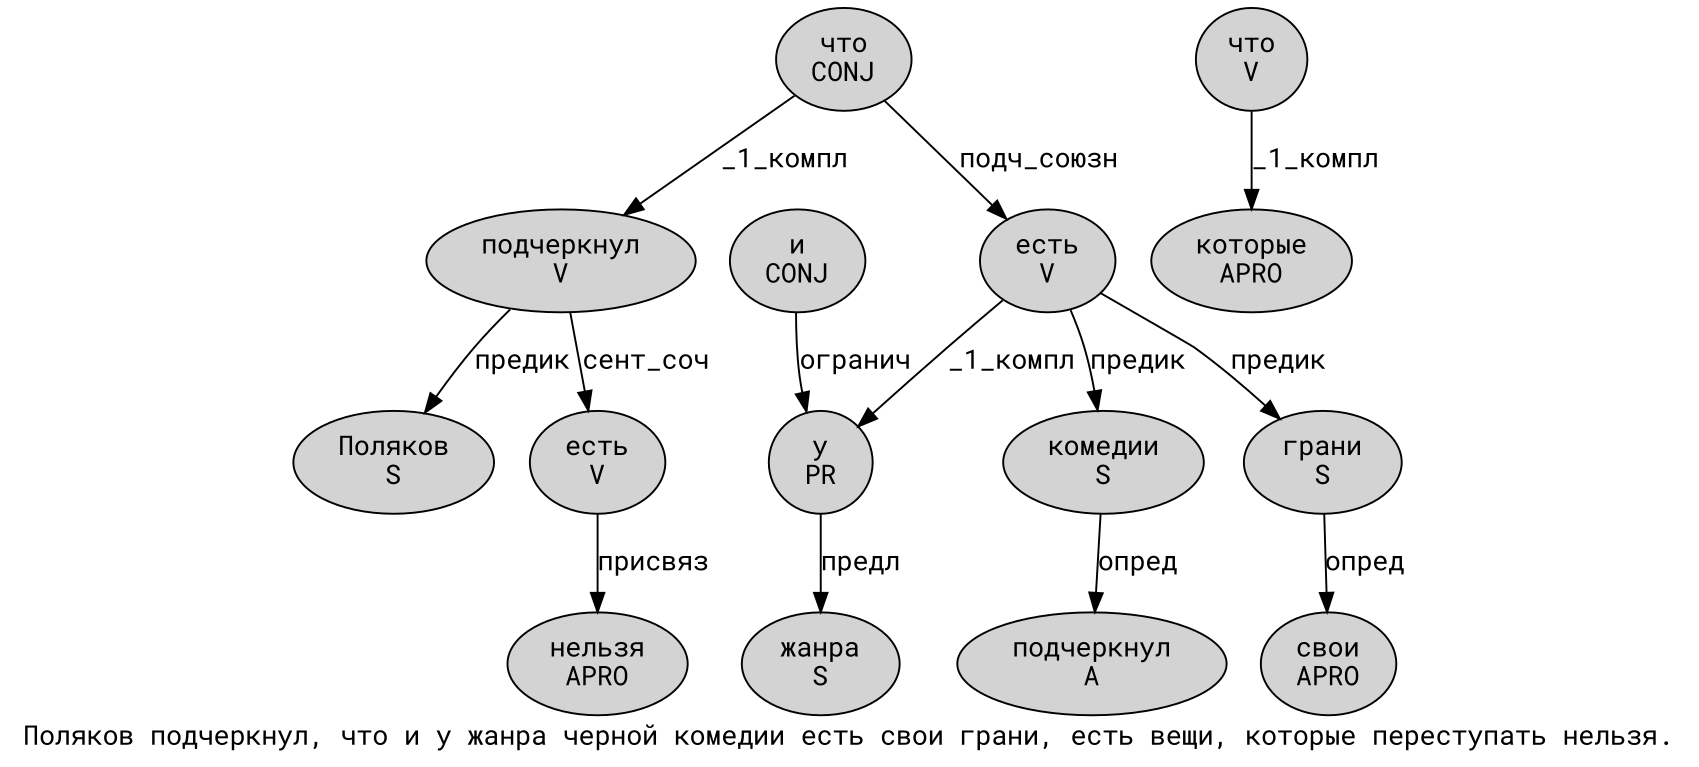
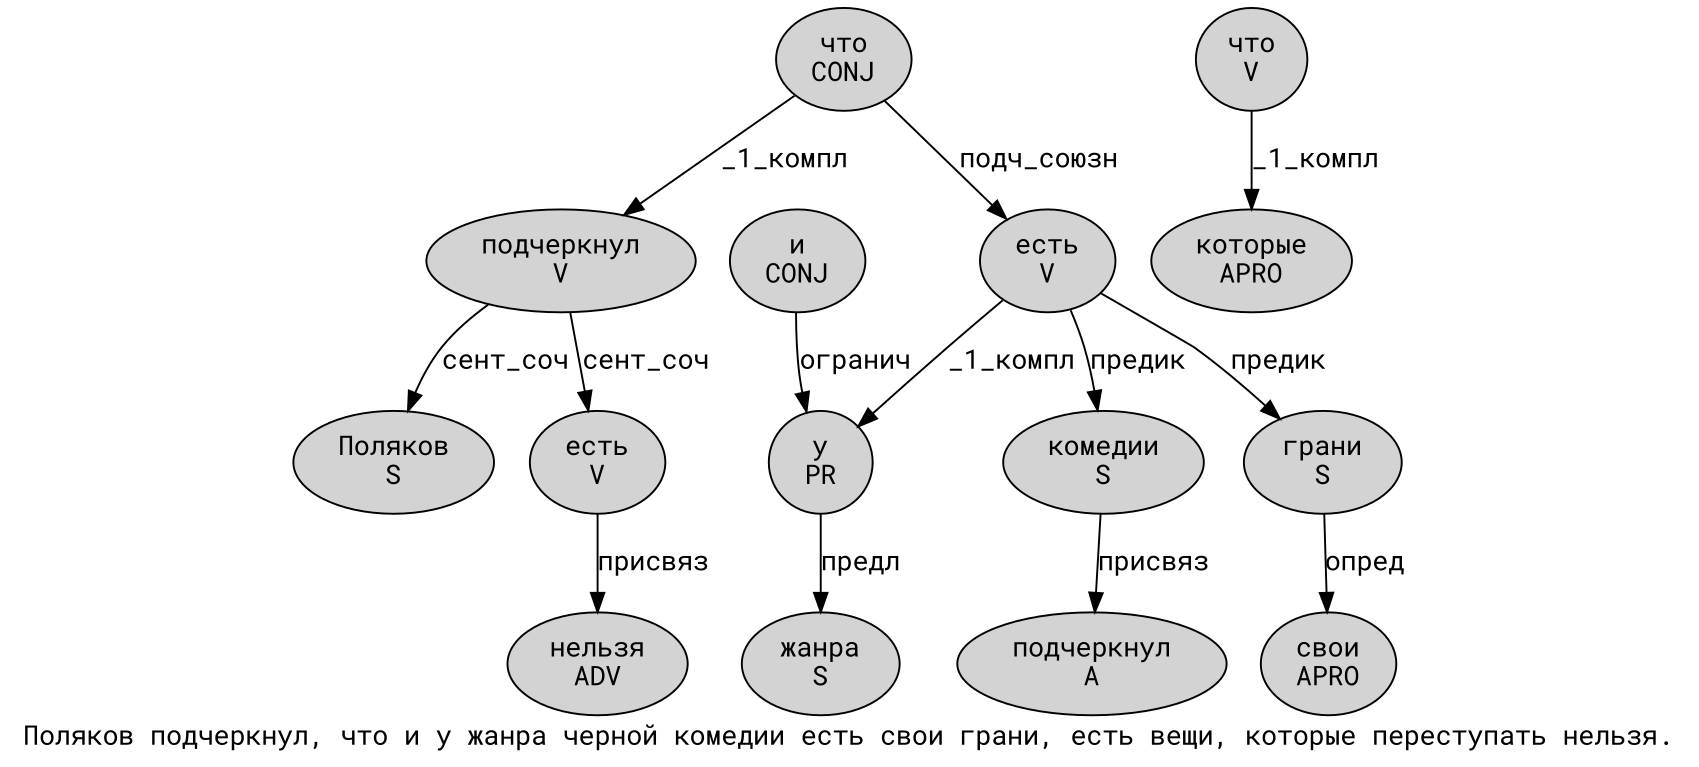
(523, 362) -> (506, 362)
(1138, 563) -> (1154, 563)
(598, 664) -> (598, 664)
